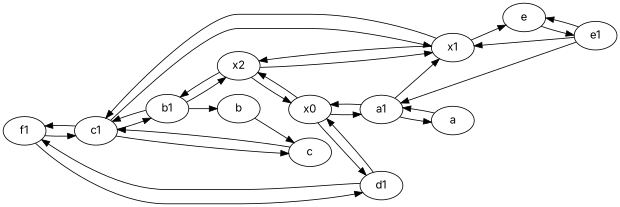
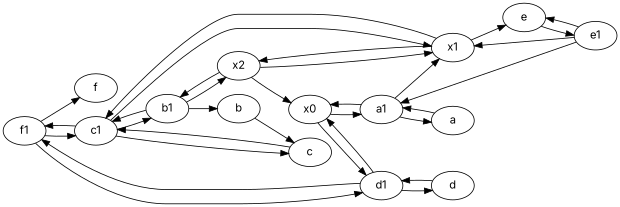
(281, 87) -> none
none -> (96, 88)
none -> (453, 186)
